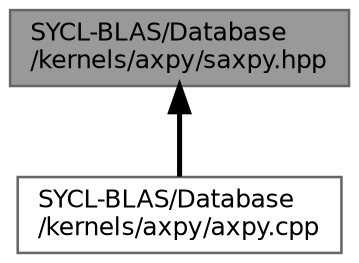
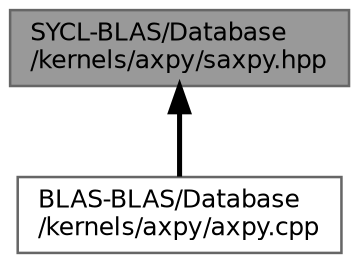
(180, 215) -> (180, 215)
